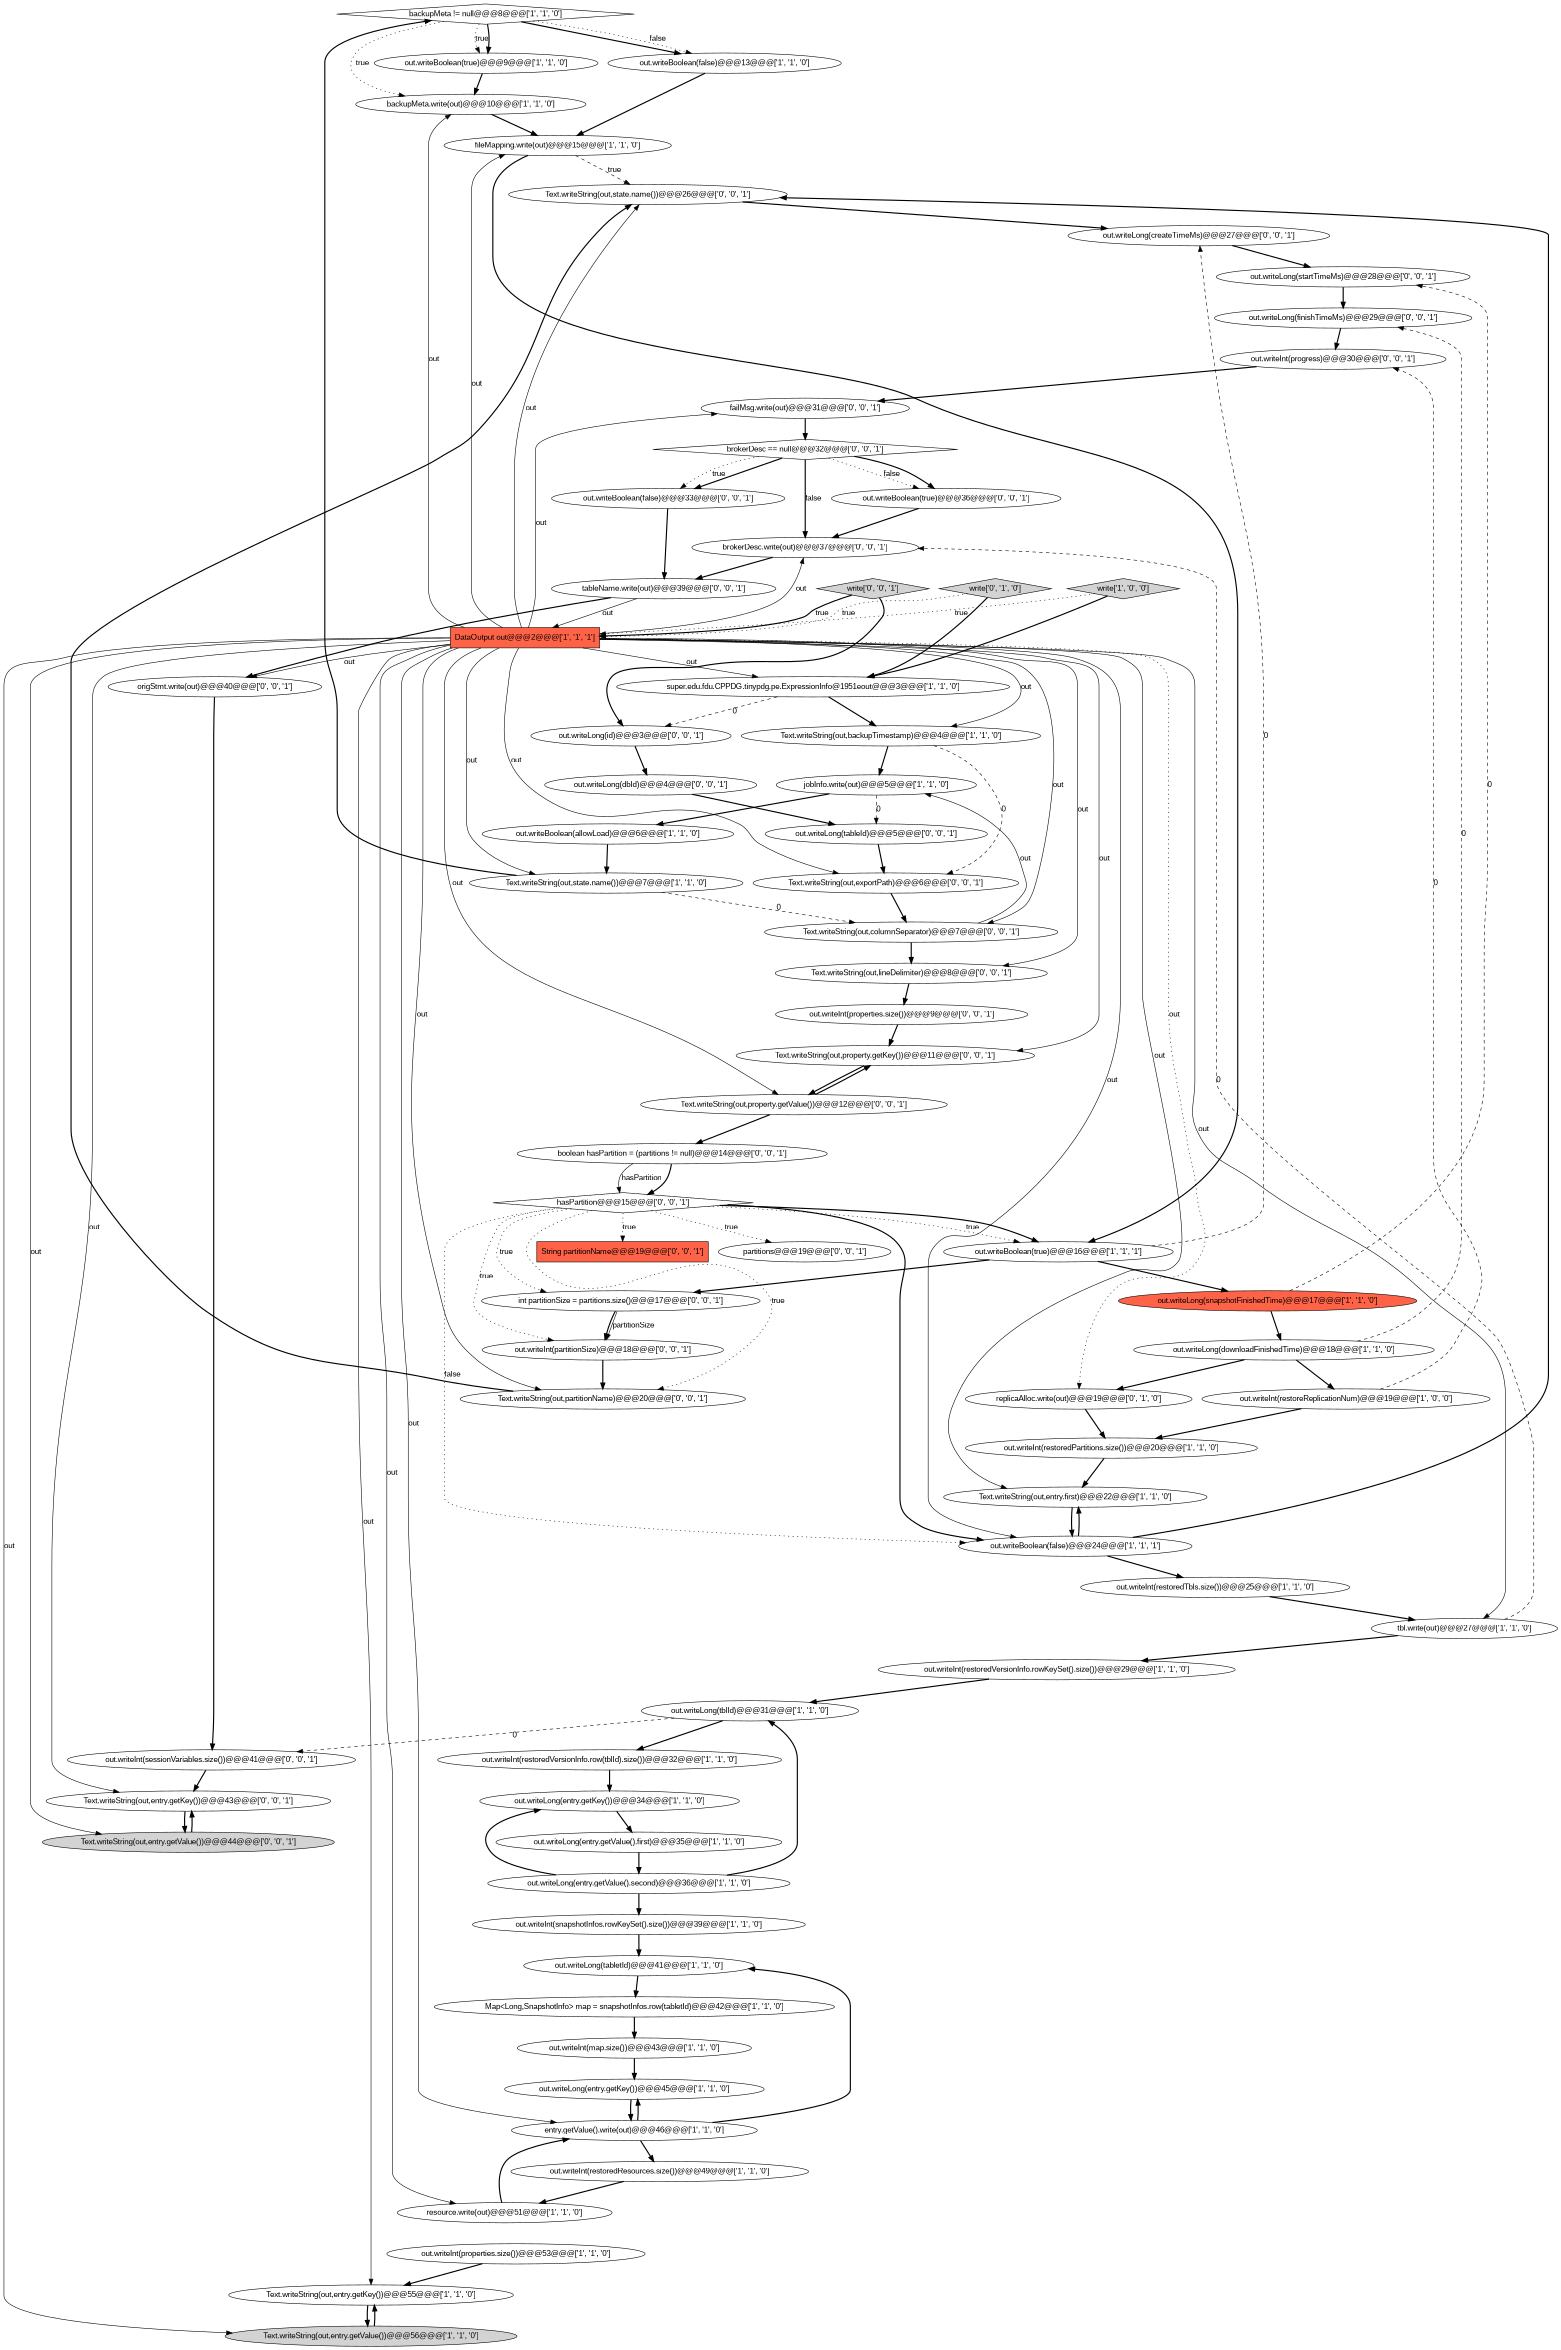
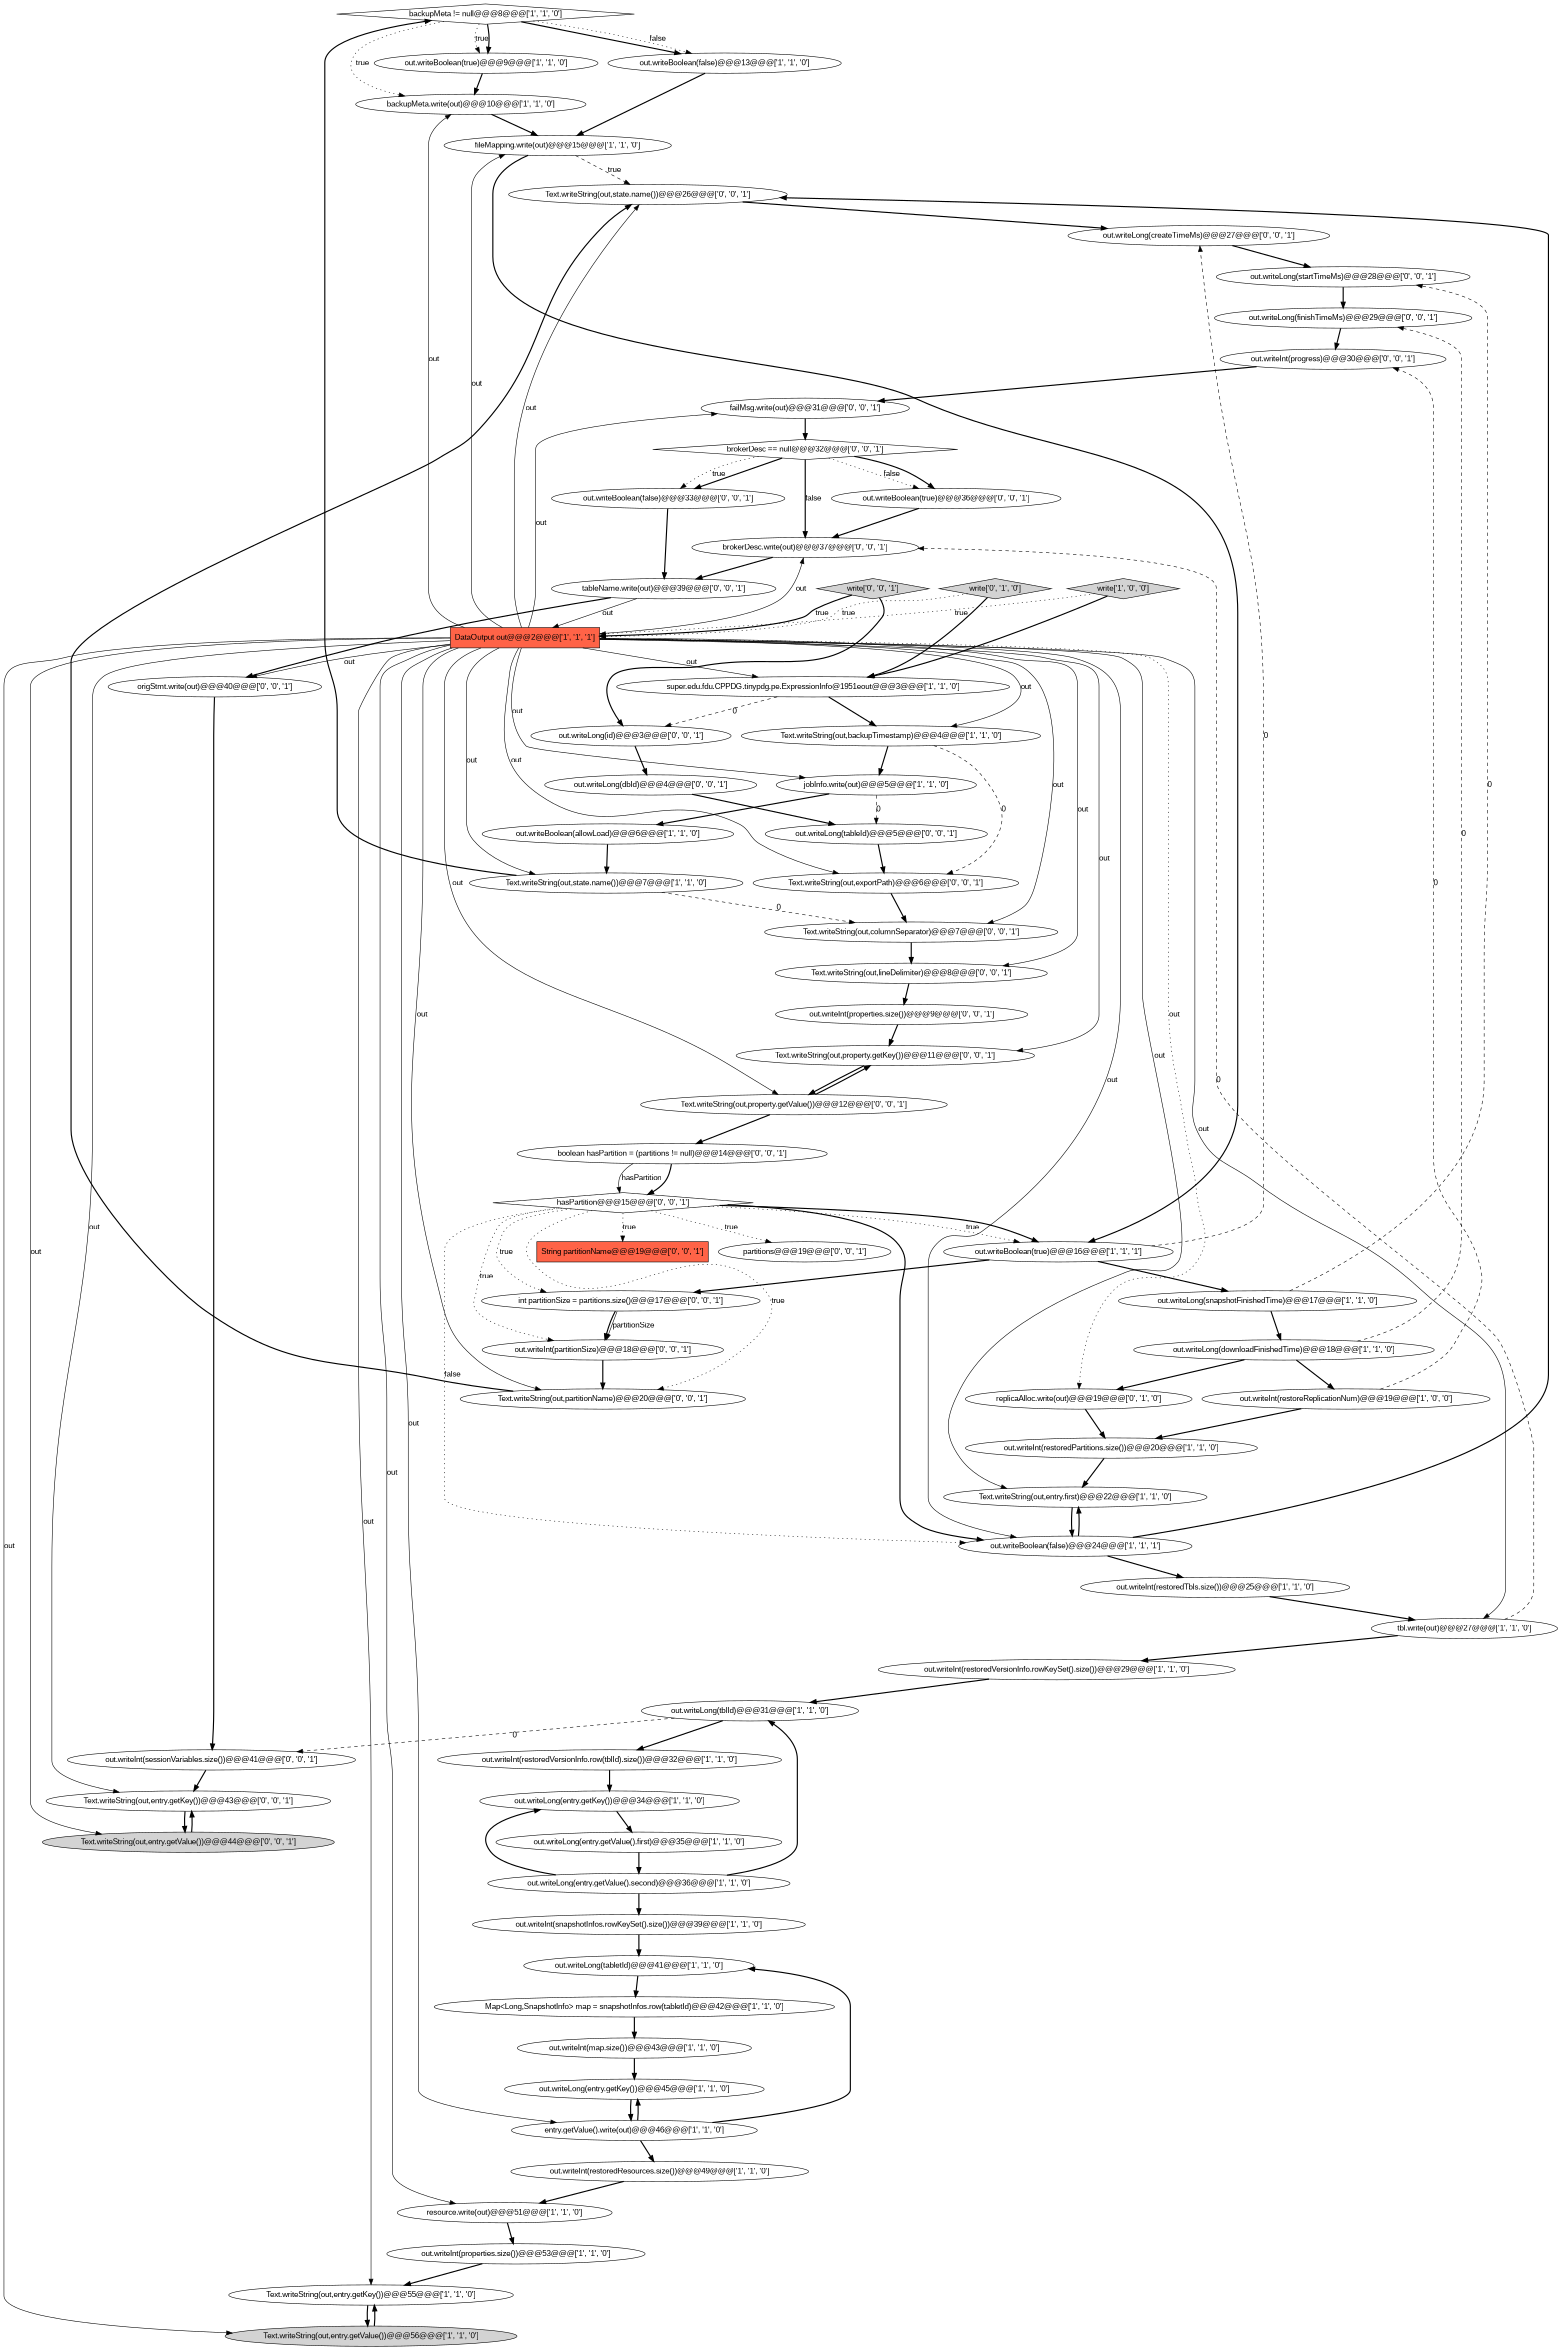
(1015, 849) -> (612, 758)
(1268, 1301) -> (1268, 1301)
(513, 2155) -> (510, 2231)
